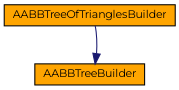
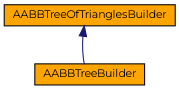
(97, 40) -> (83, 50)
